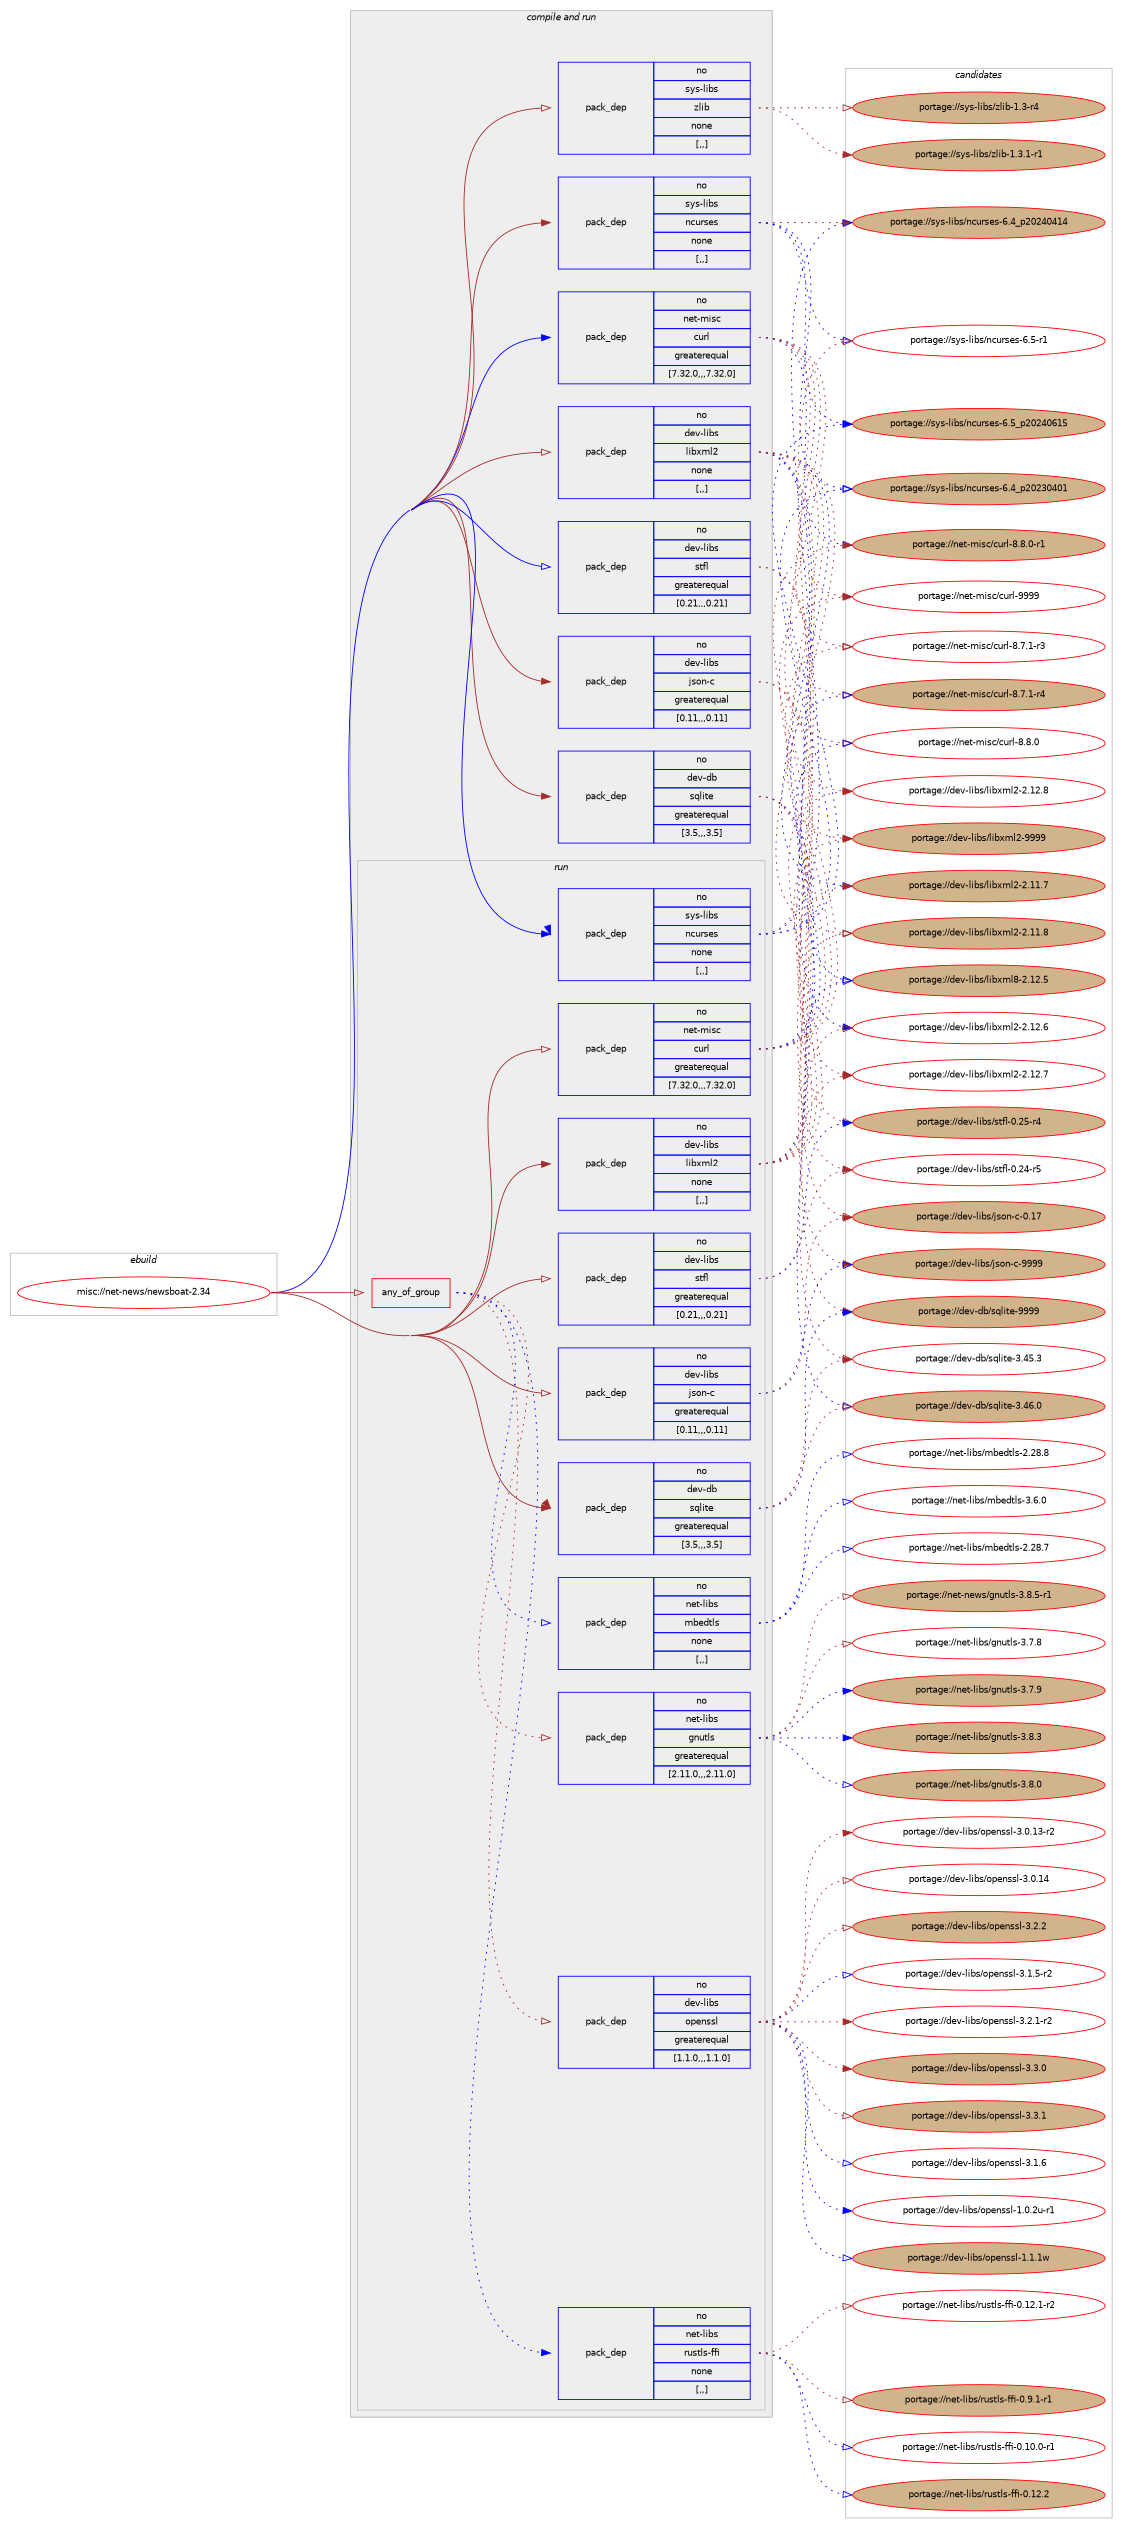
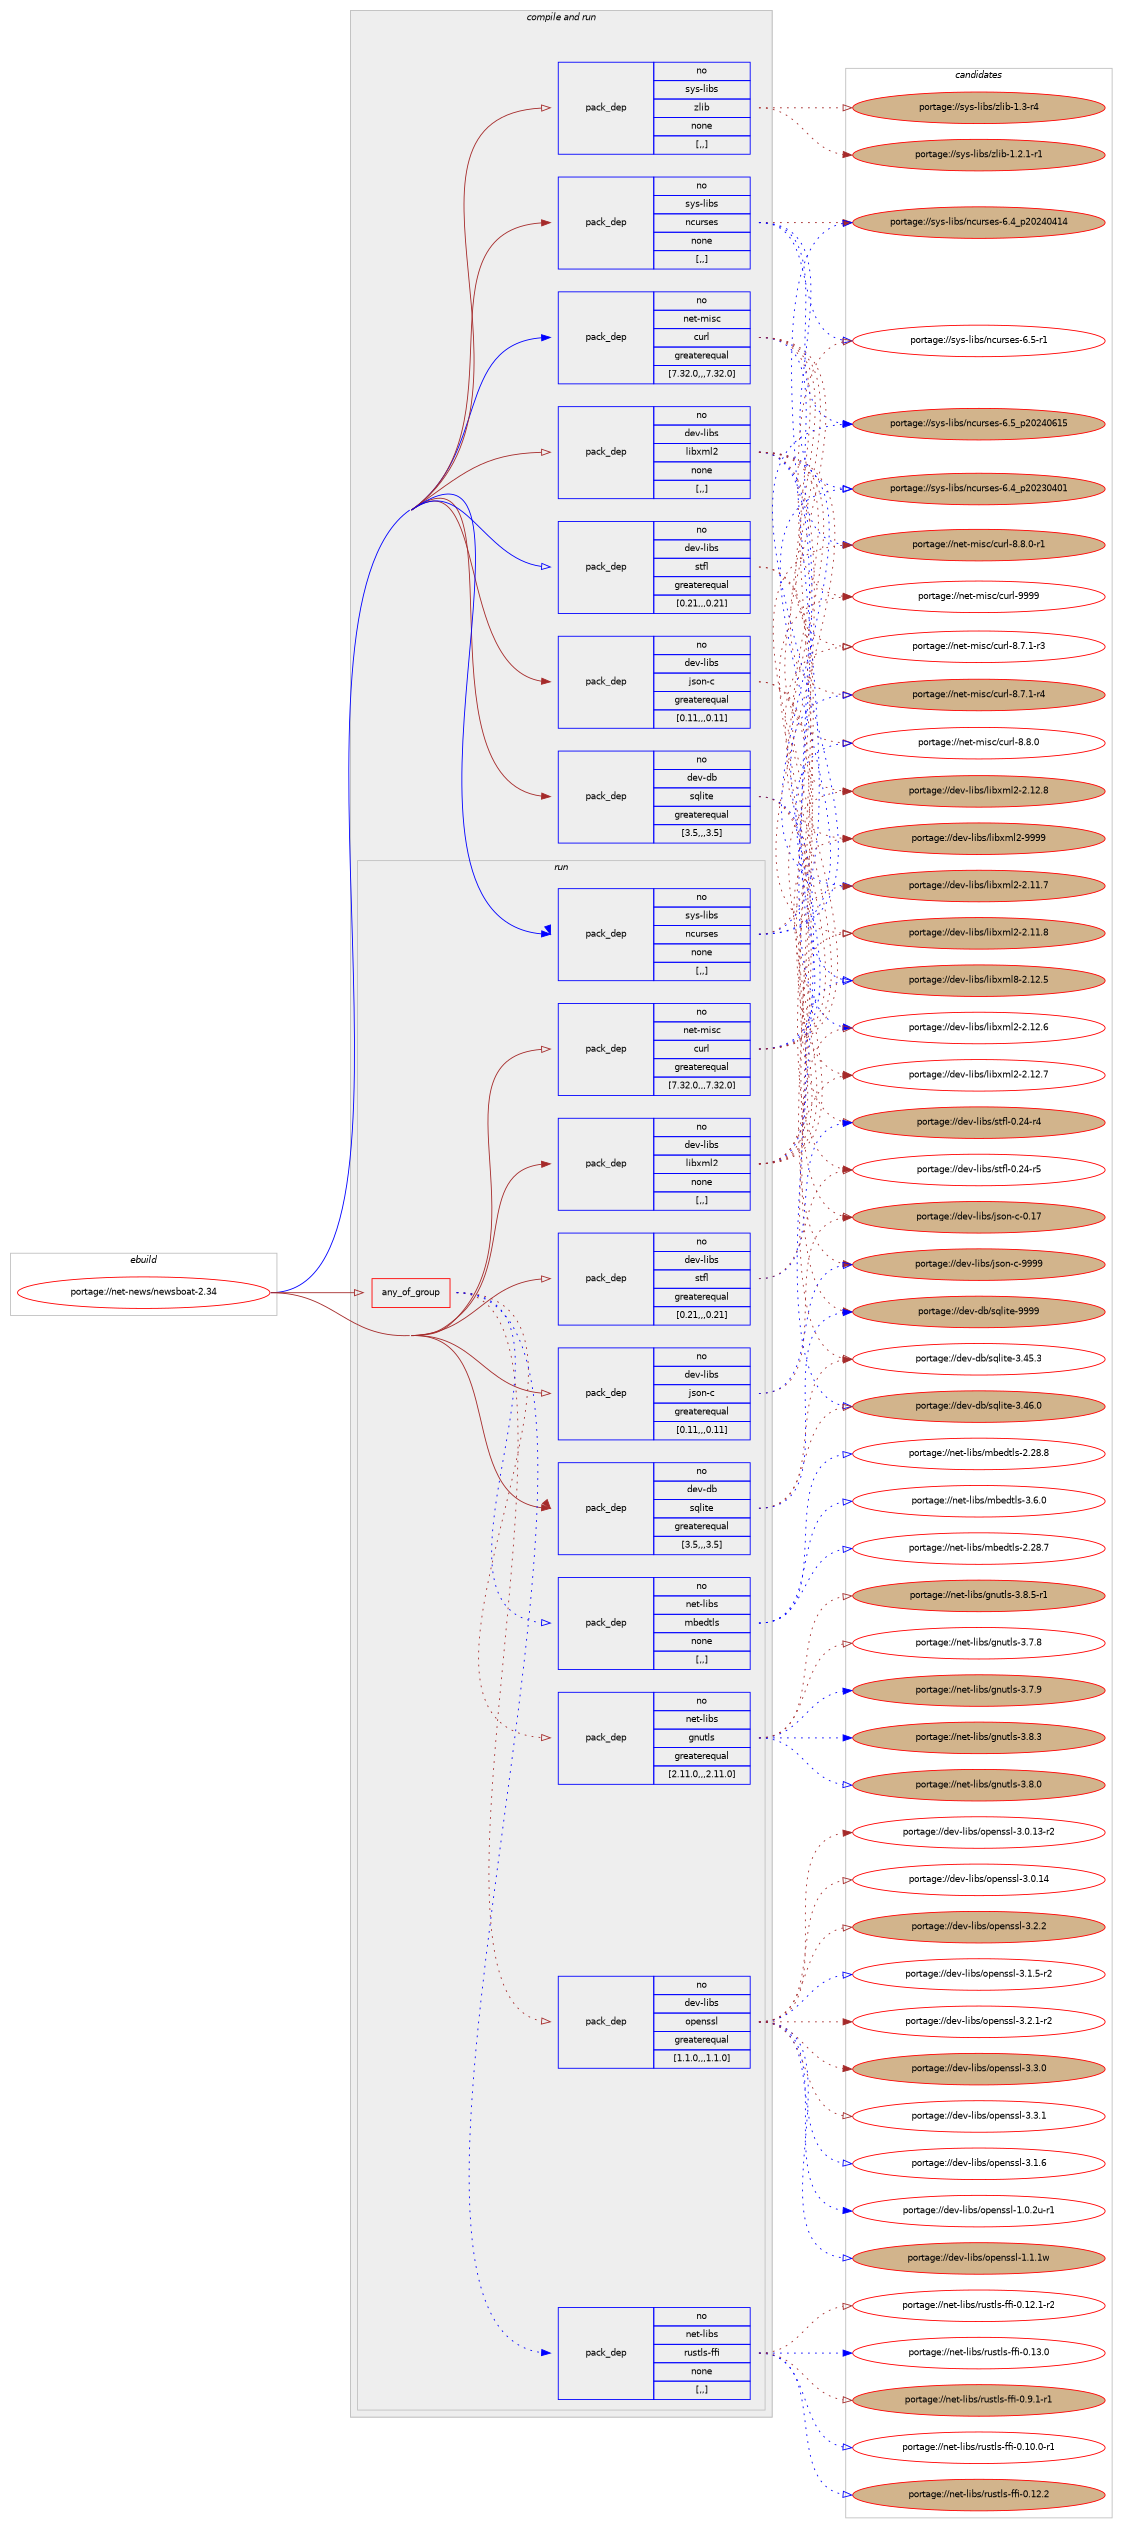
(979, 155) -> (979, 155)
(979, 791) -> (979, 791)
(979, 1123) -> (979, 1123)
(144, 1293) -> (144, 1293)
(979, 1596) -> (979, 1596)
(979, 2116) -> (979, 2116)
none -> (979, 2353)
